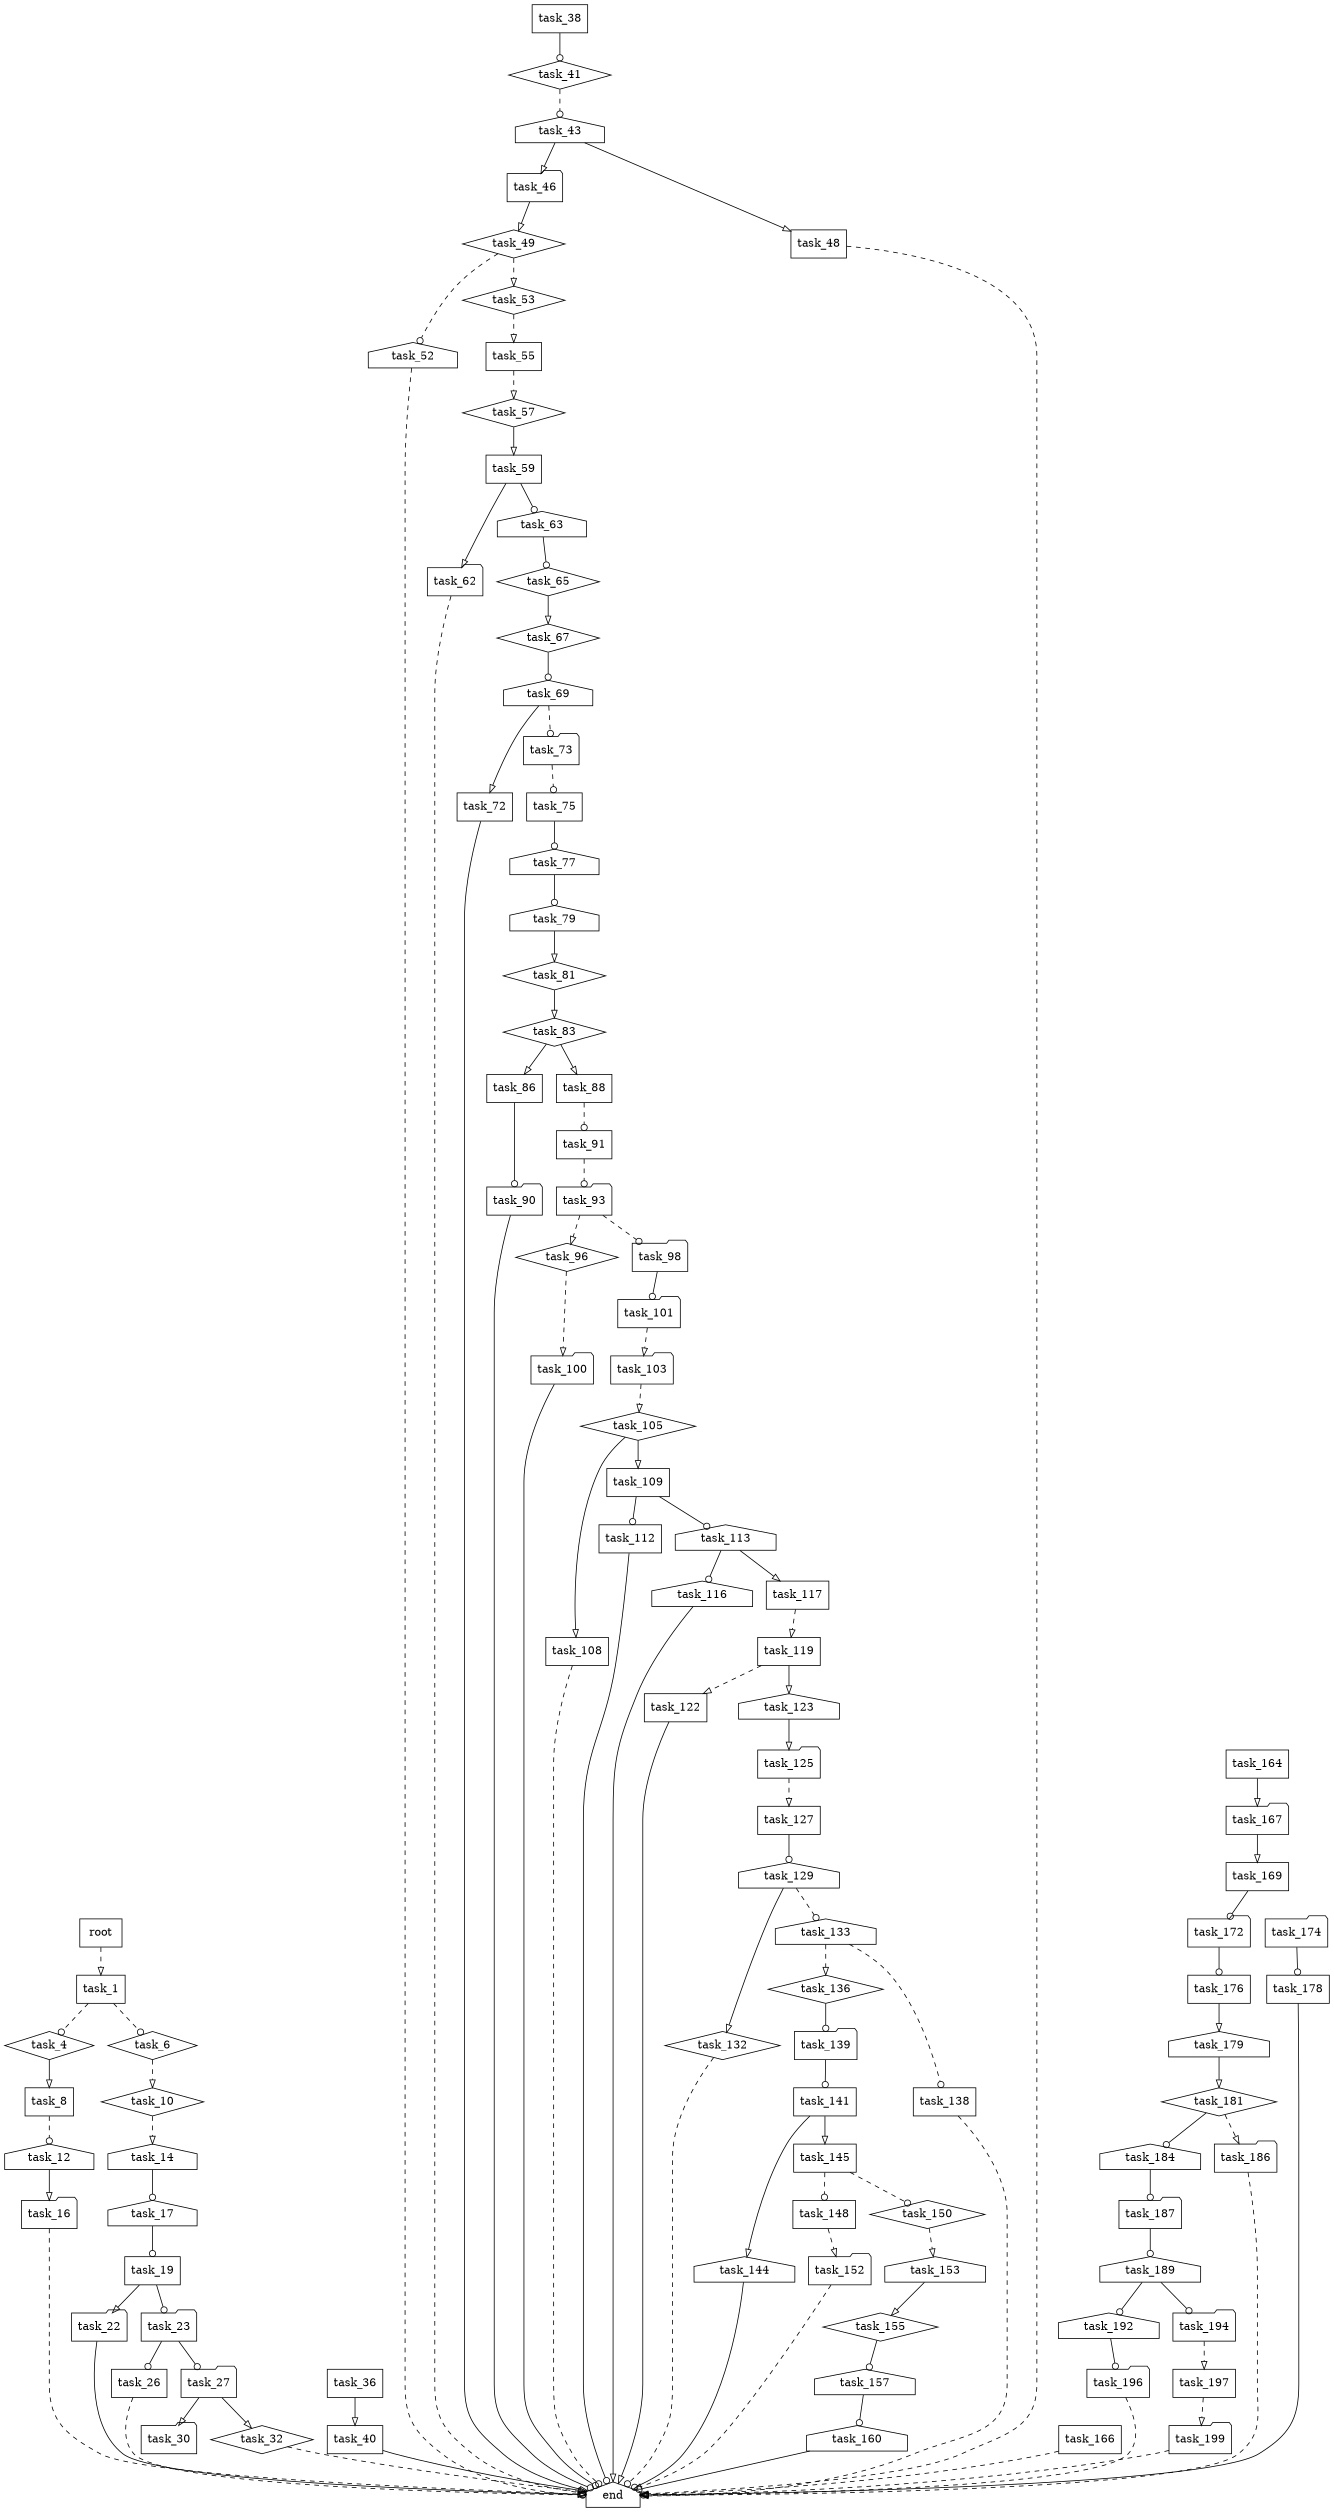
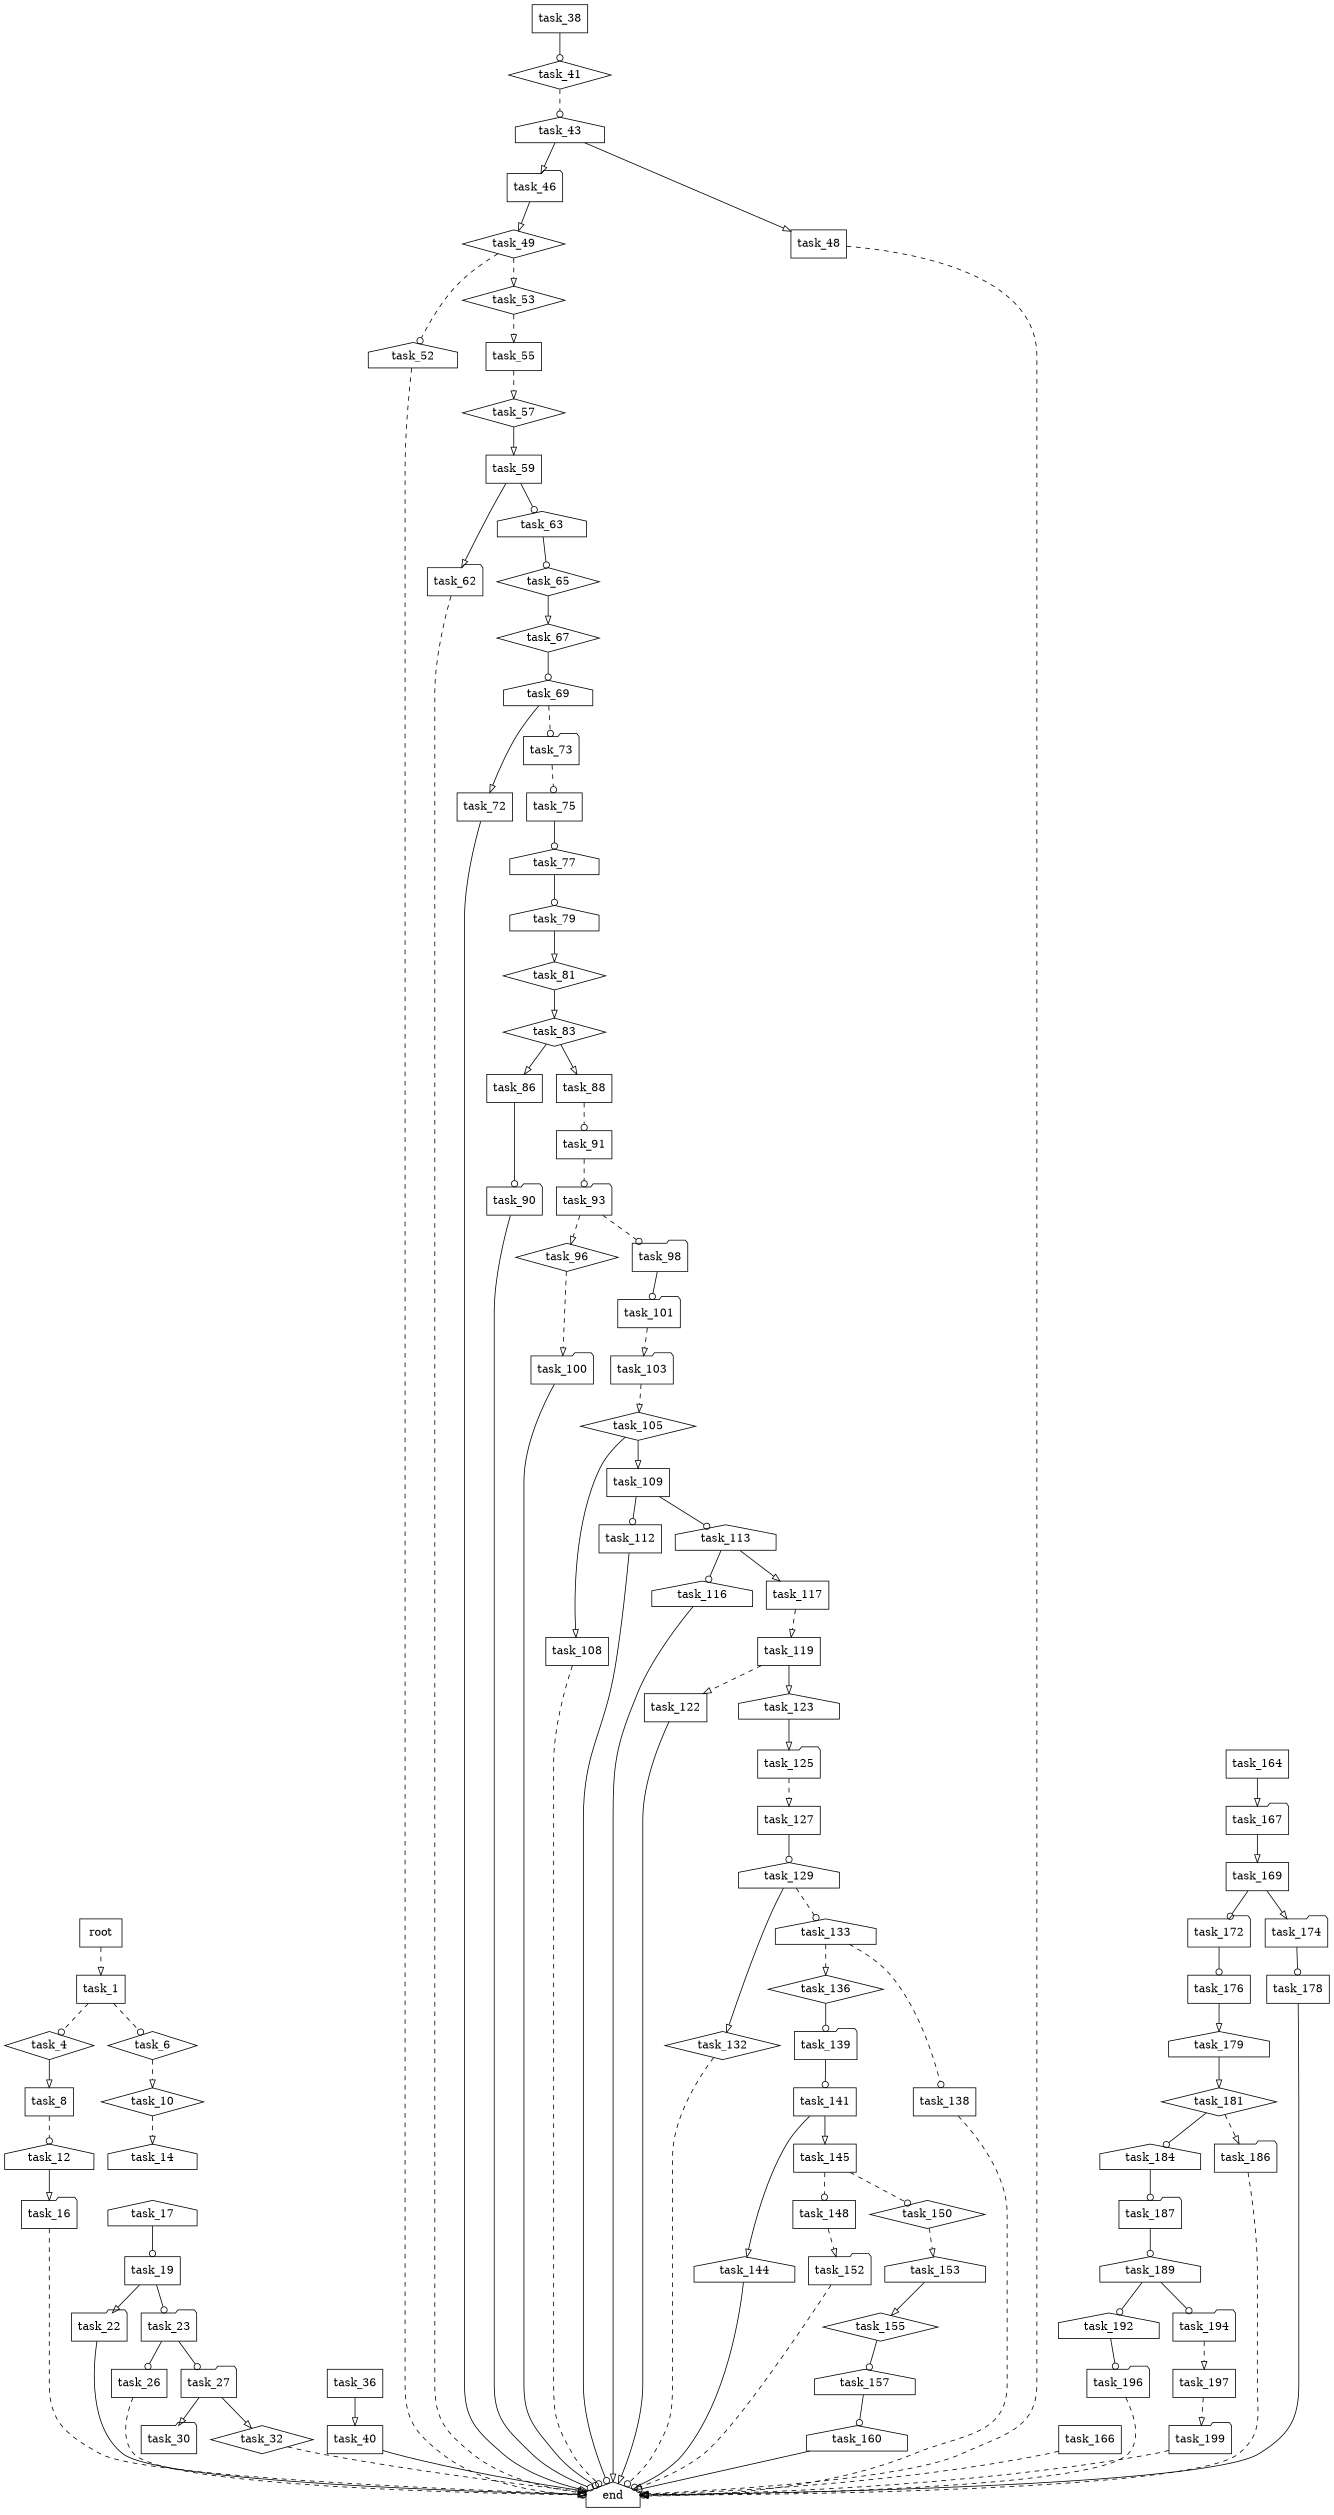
none -> (1275, 1902)
(153, 2182) -> none
